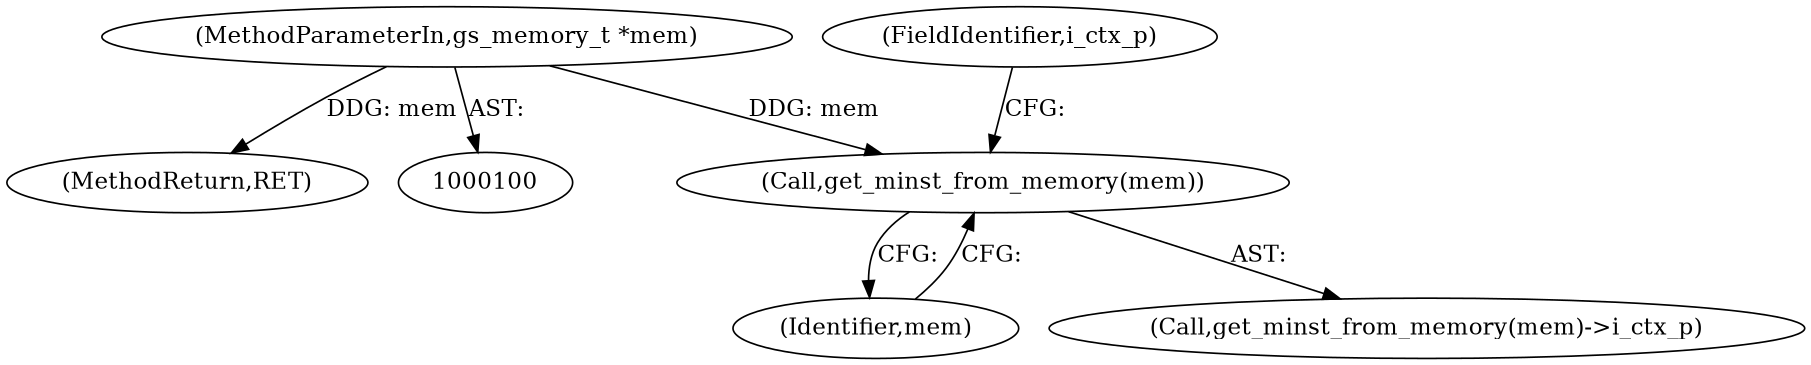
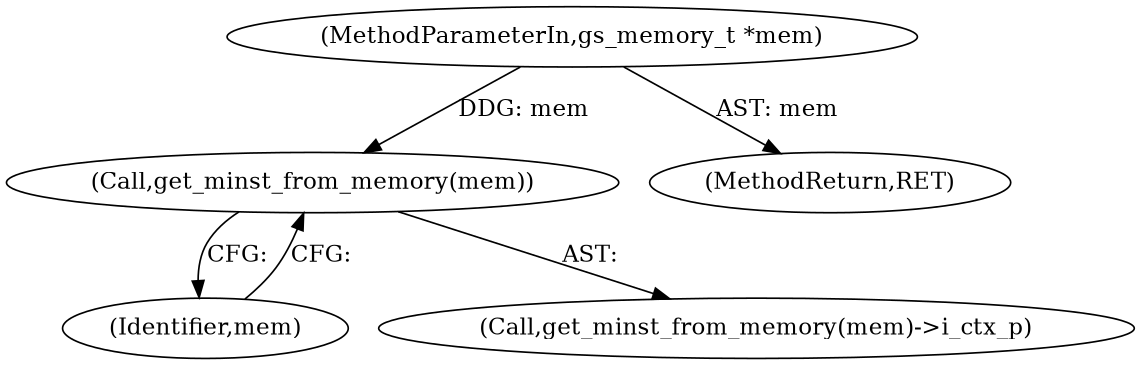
(1020, 37) -> none
(393, 110) -> (777, 110)
(486, 183) -> none
